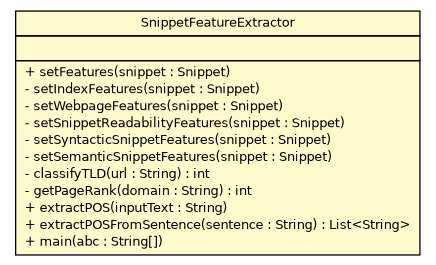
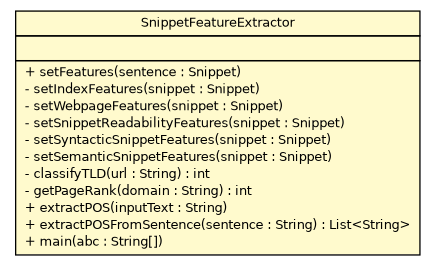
(128, 72) -> (133, 72)
